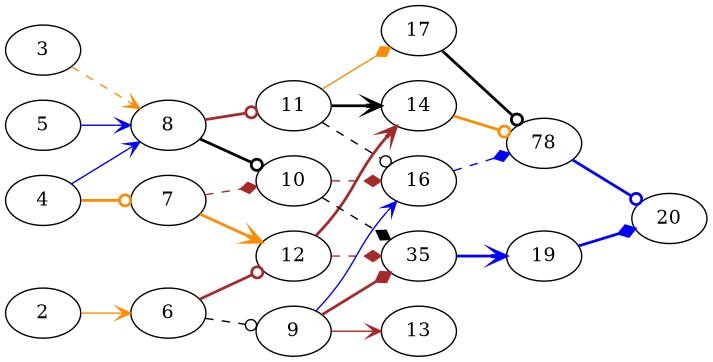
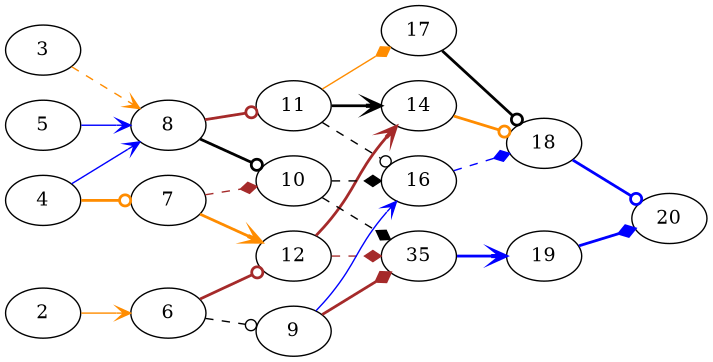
(544, 143) -> (544, 143)
(346, 181) -> (346, 181)
(419, 331) -> none
